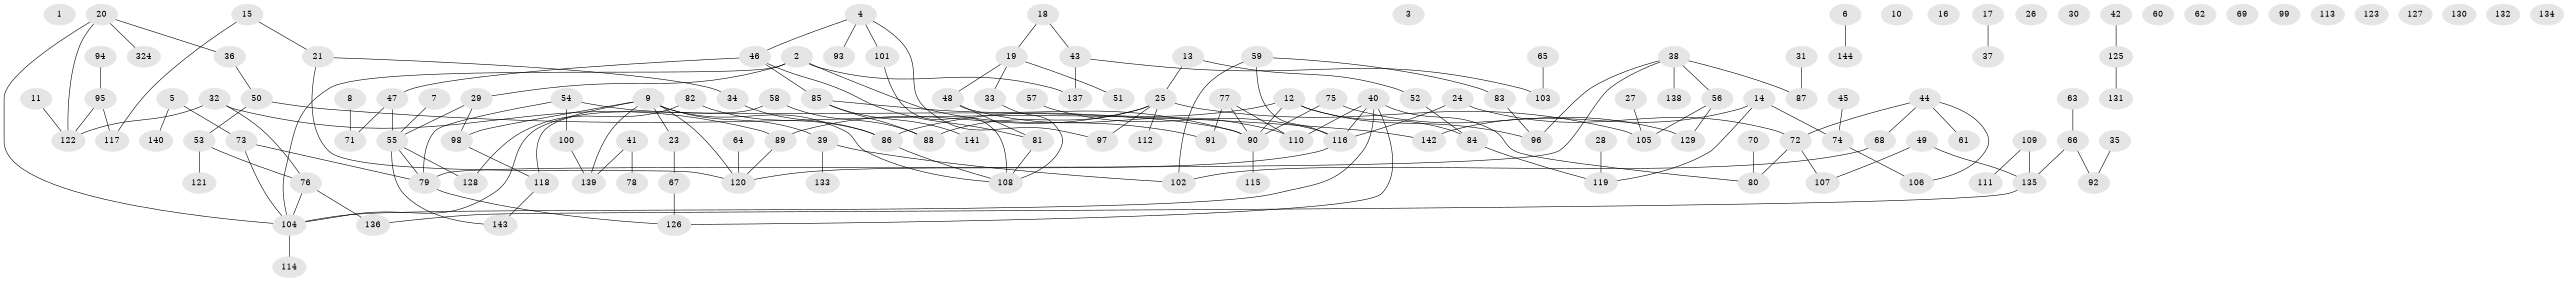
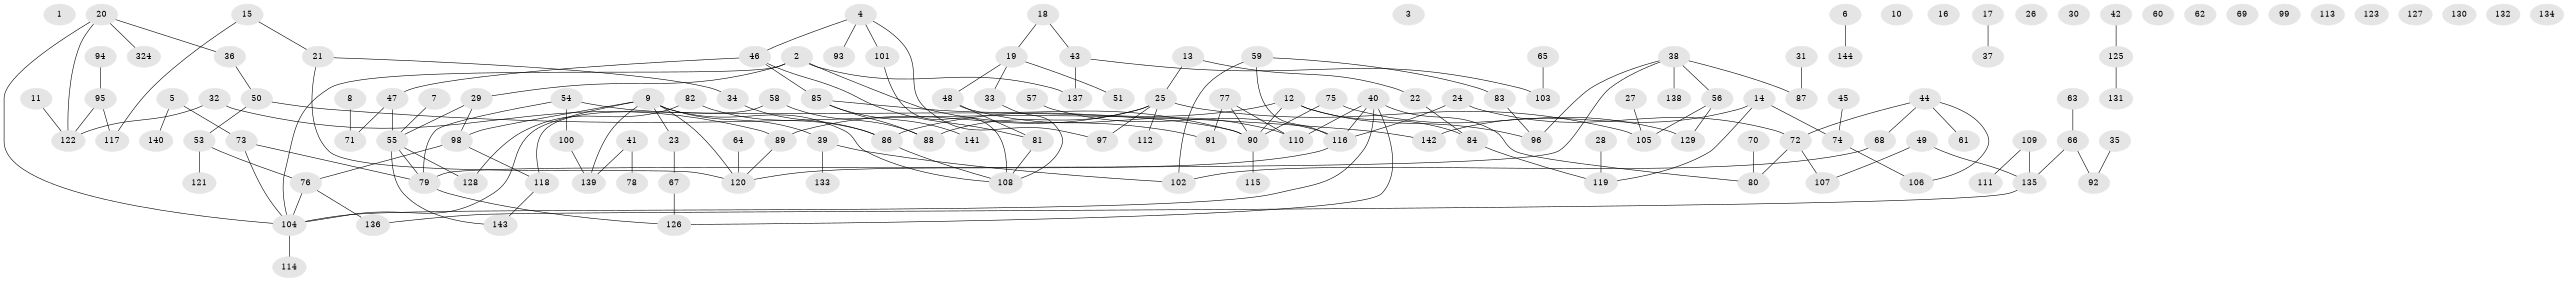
(1416, 99) -> (1416, 99)
(267, 135) -> (387, 160)
